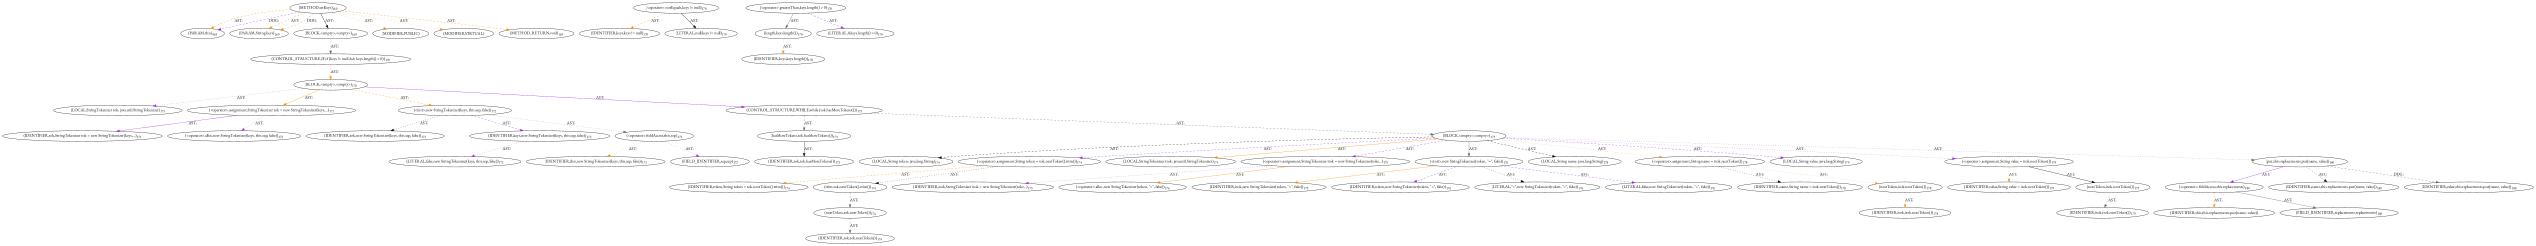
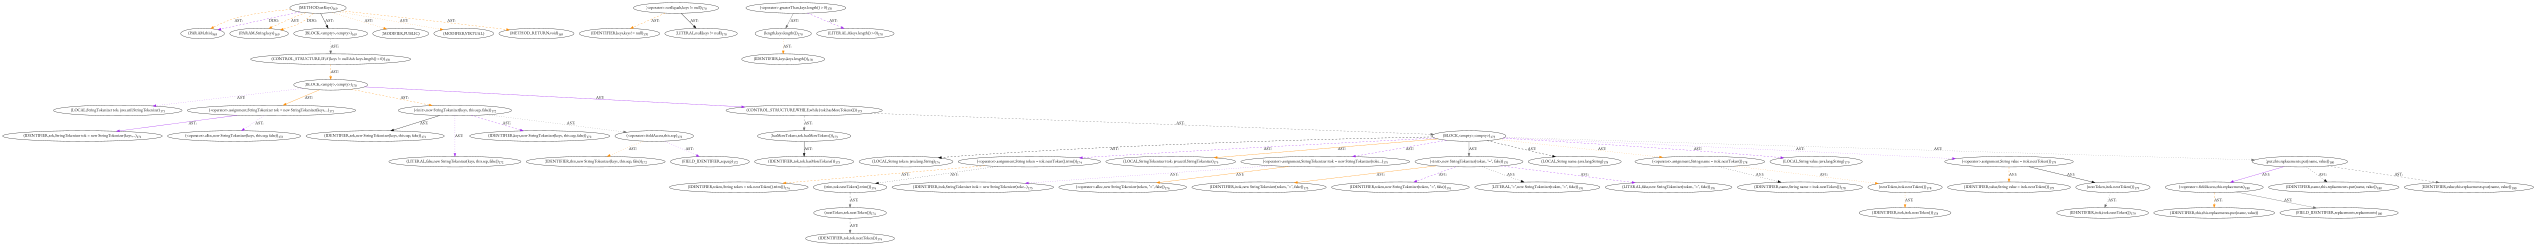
(417, 123) -> (417, 123)
(499, 148) -> (455, 135)
(2399, 174) -> (2399, 174)
